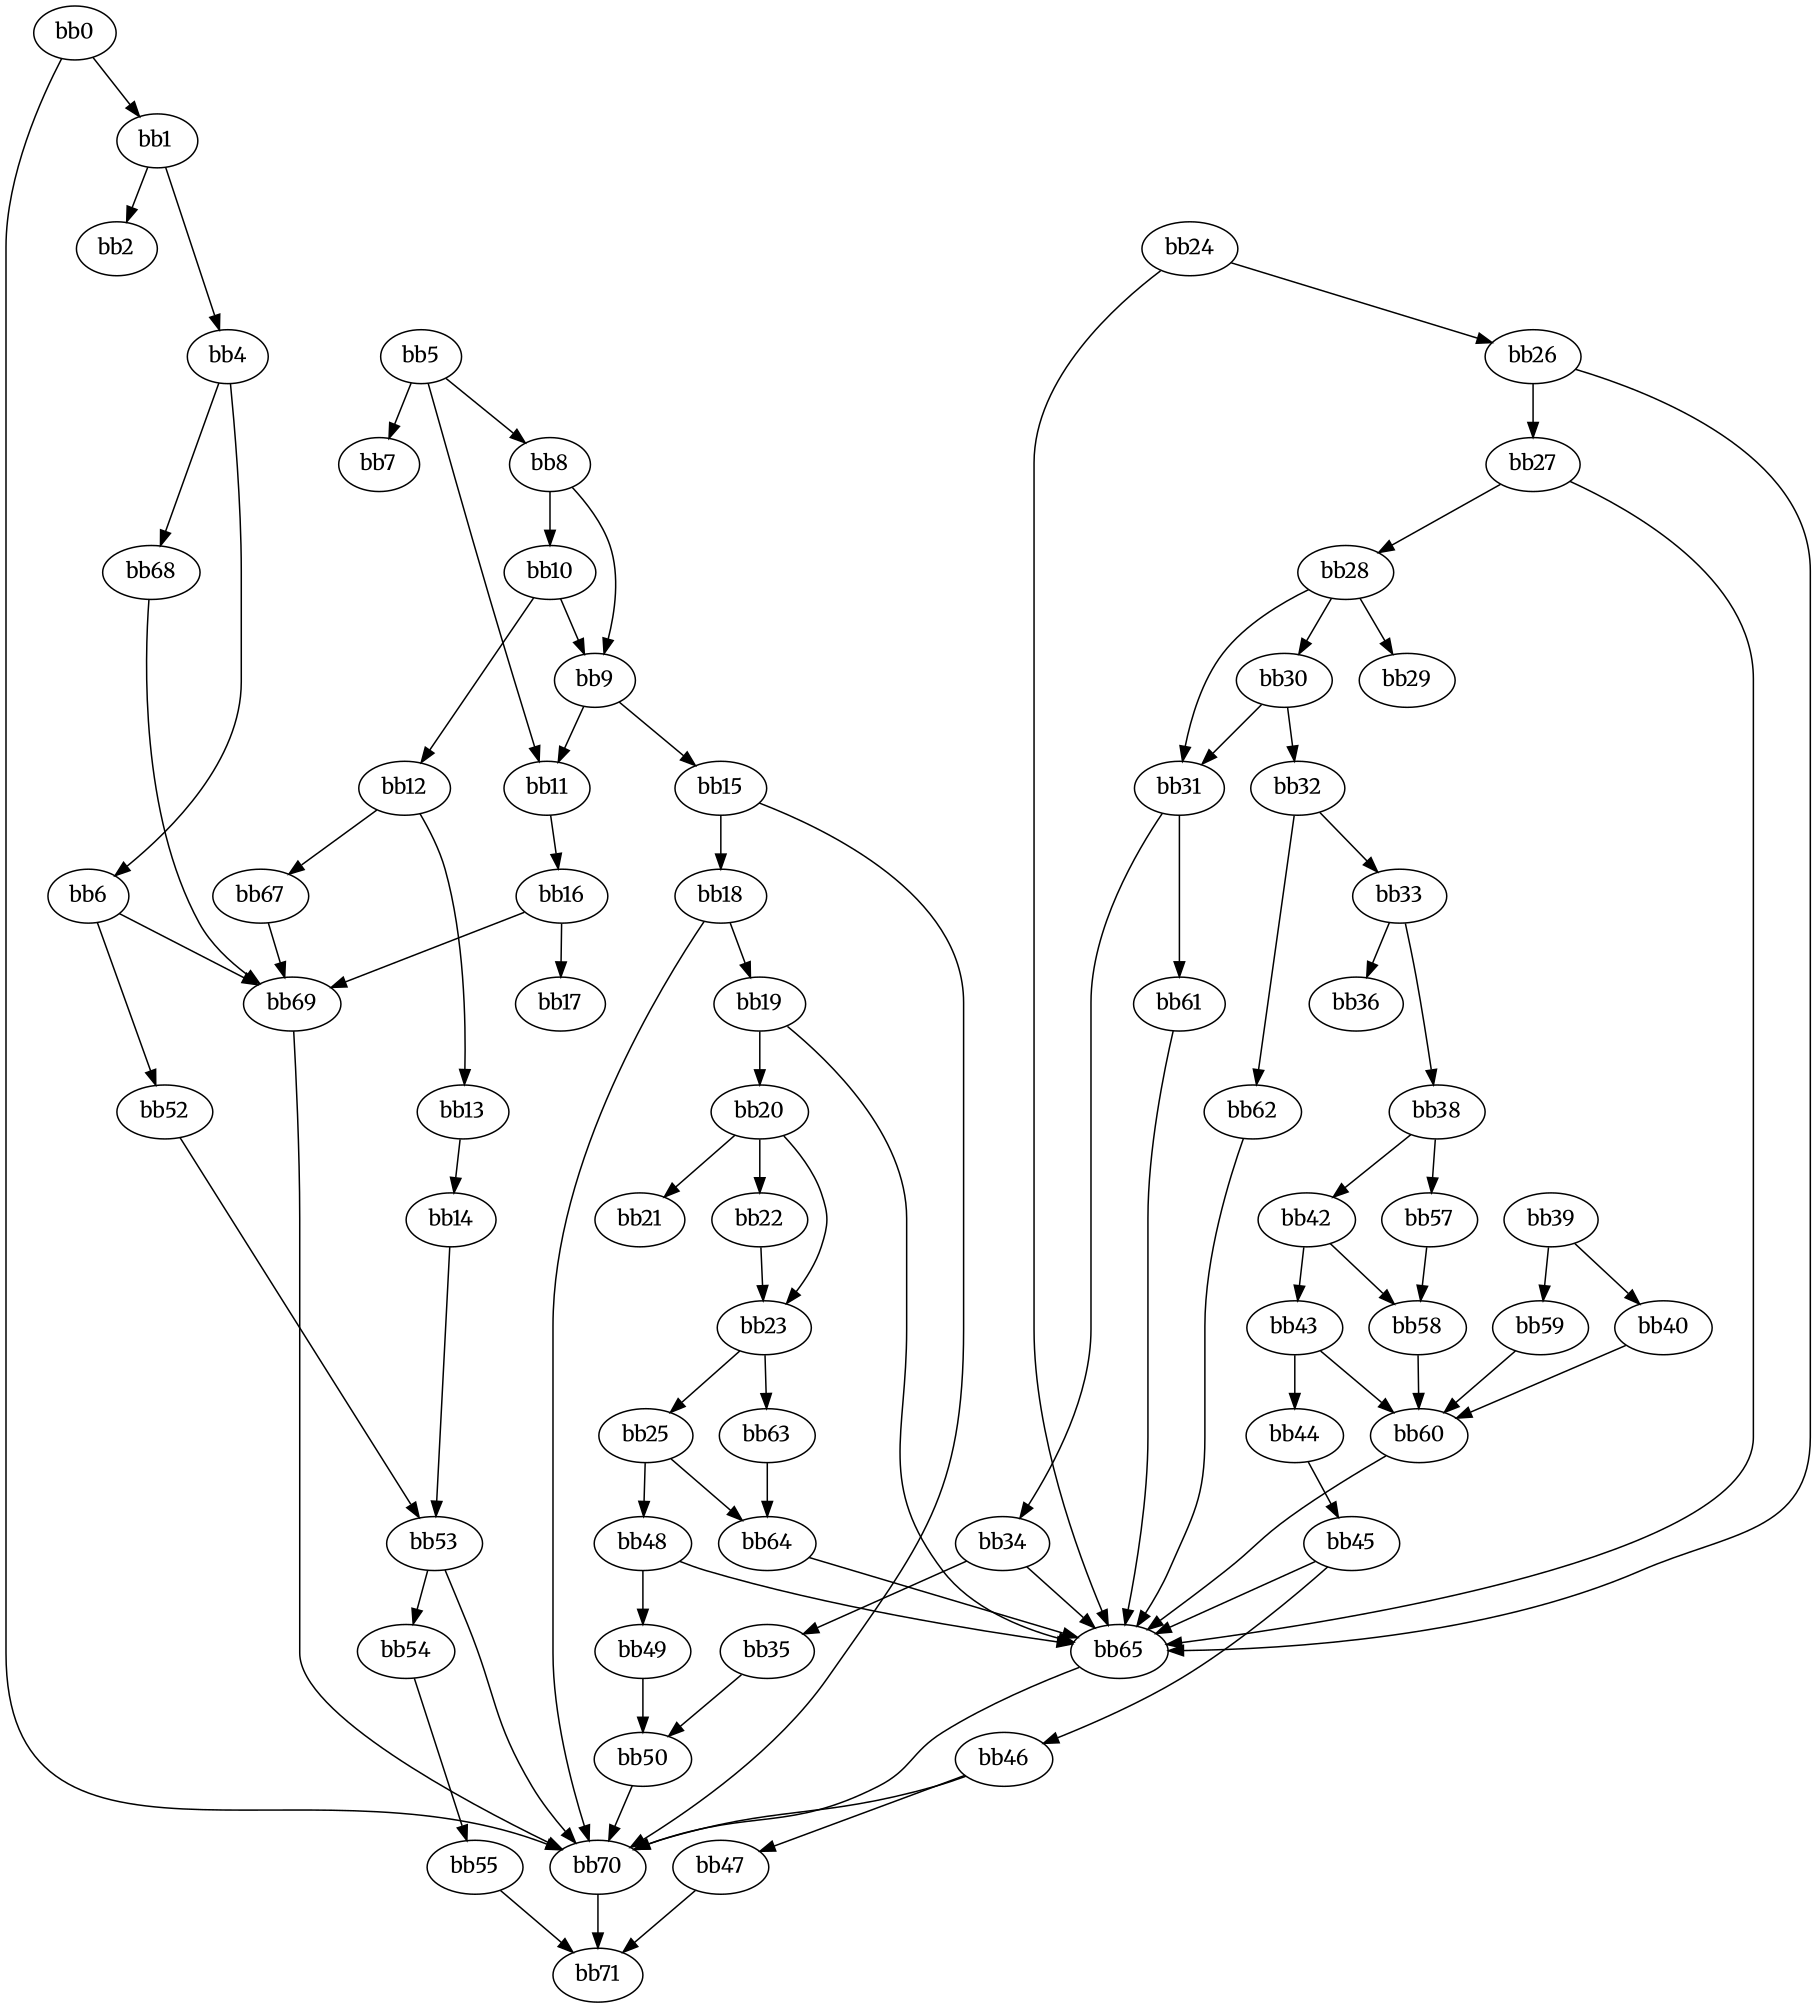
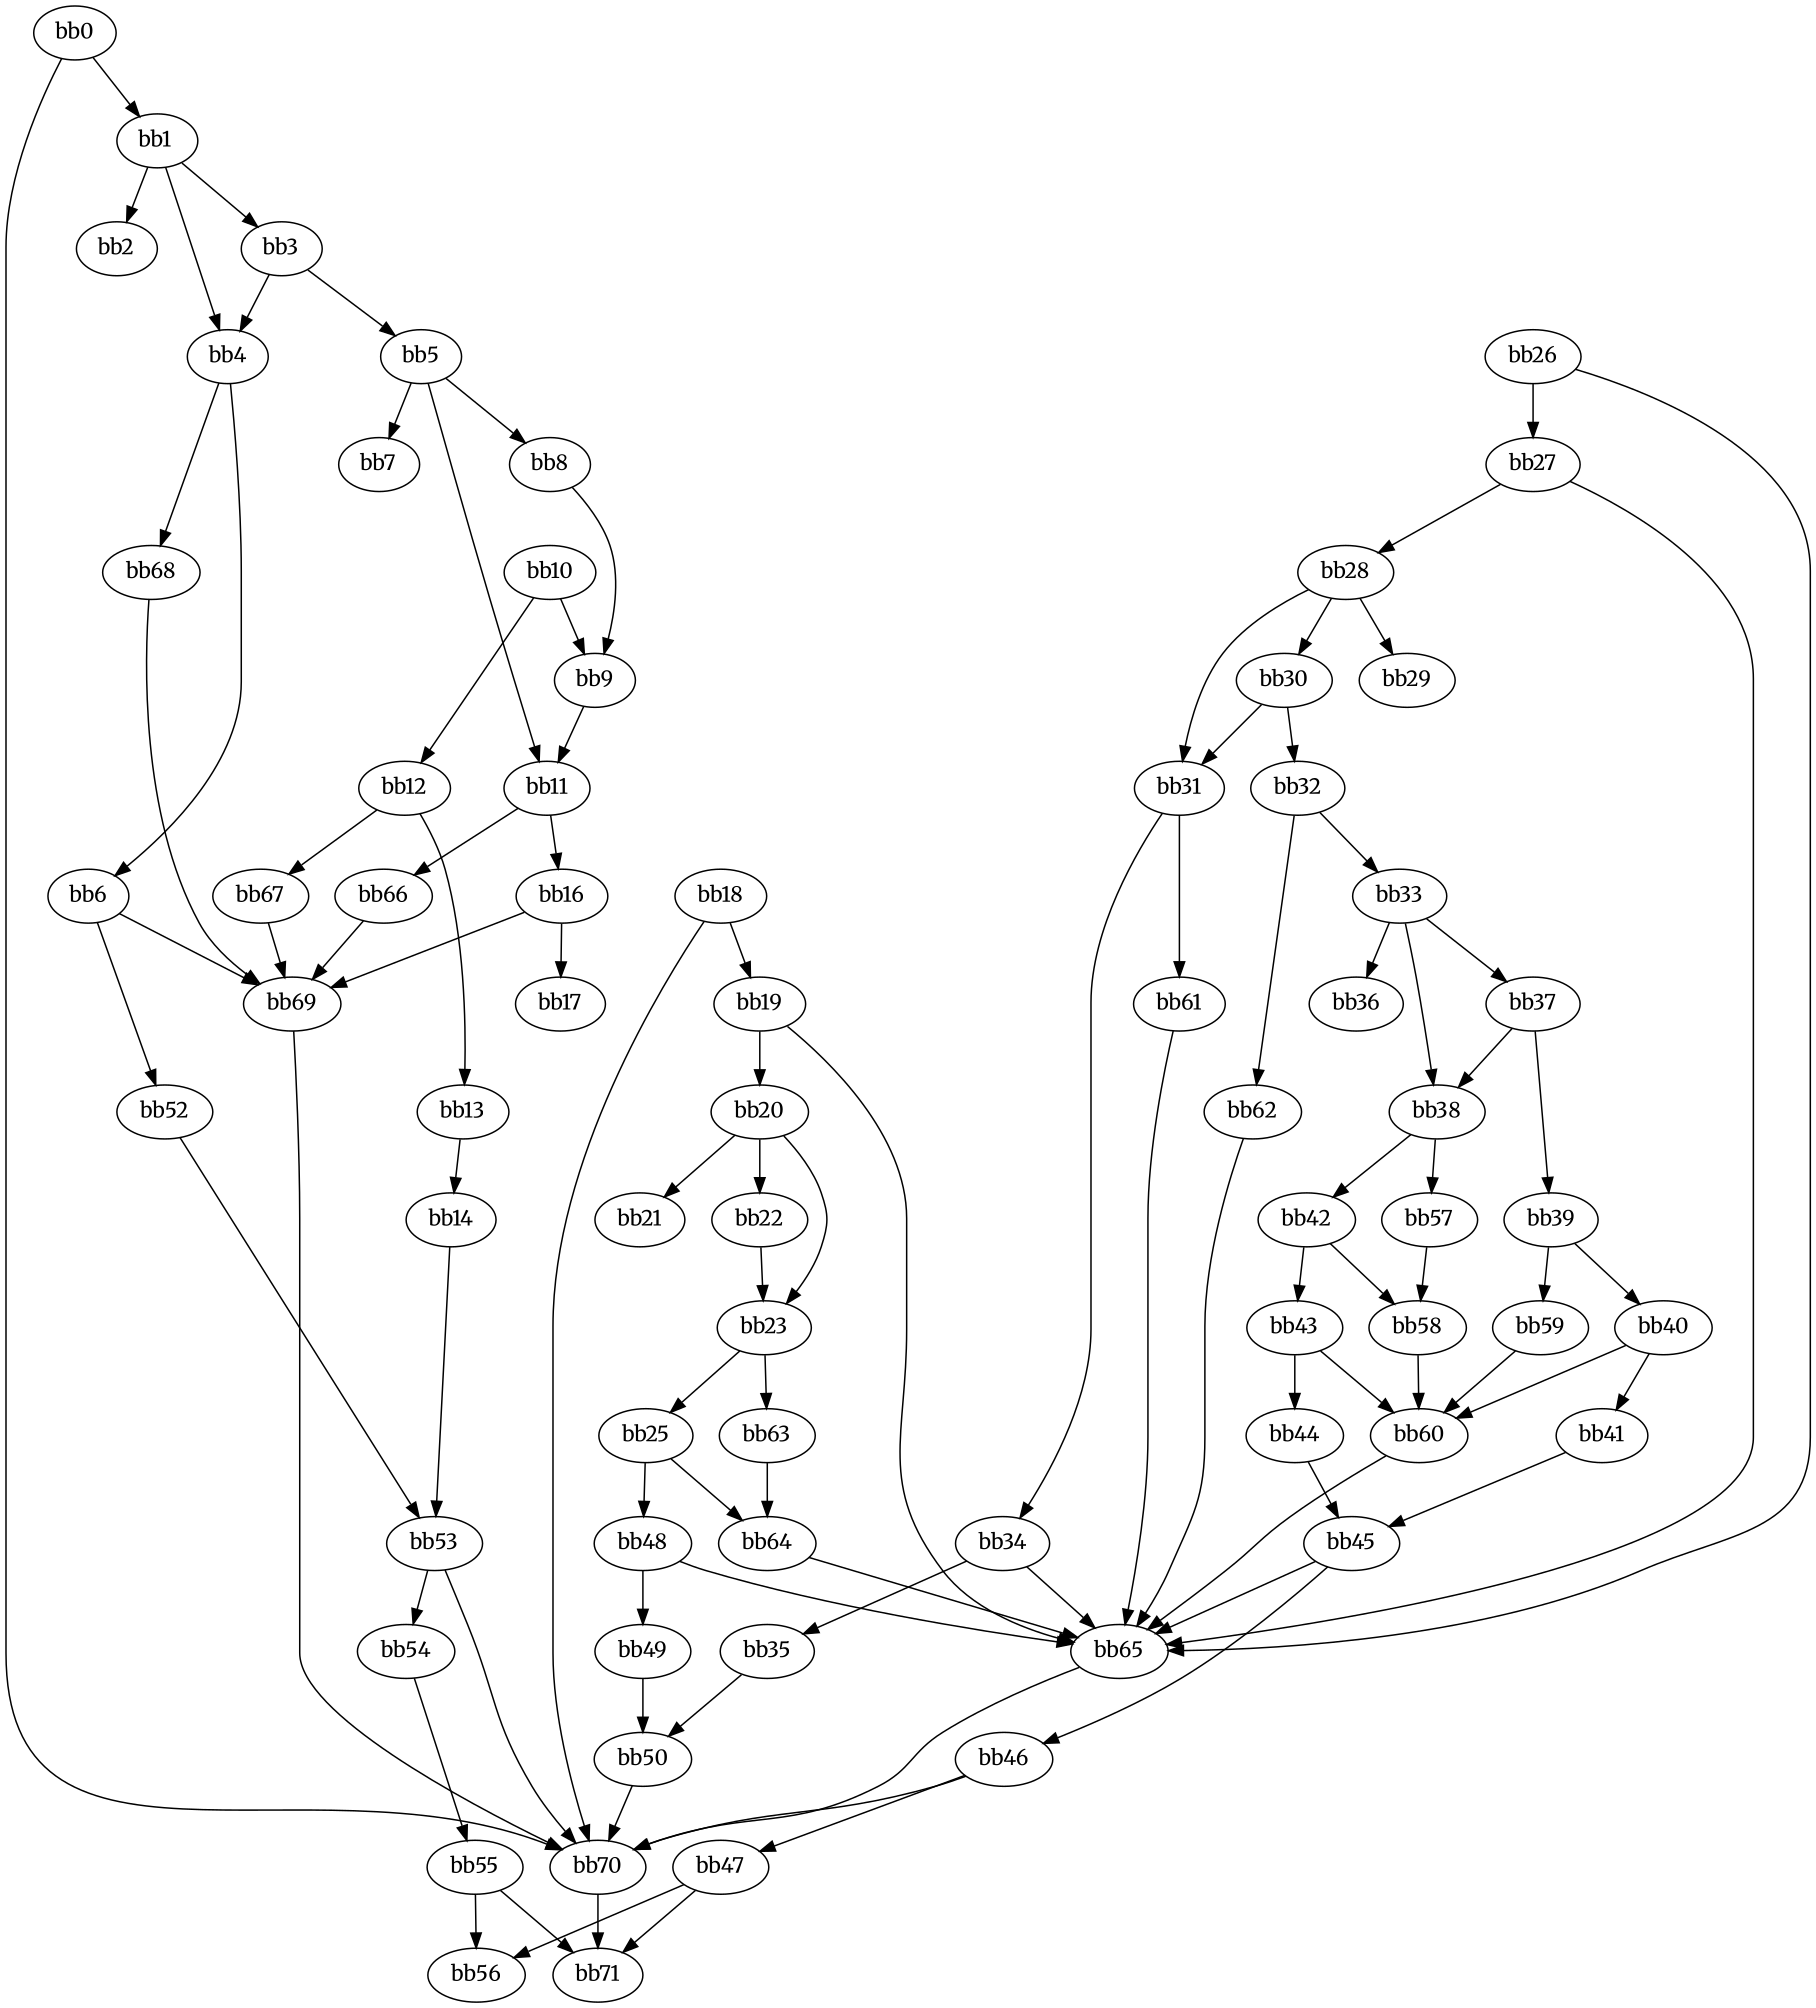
none -> (282, 249)
(1190, 249) -> none
(550, 511) -> none
(721, 788) -> none
none -> (384, 896)
none -> (1533, 1004)
none -> (1602, 1436)
none -> (477, 1975)
